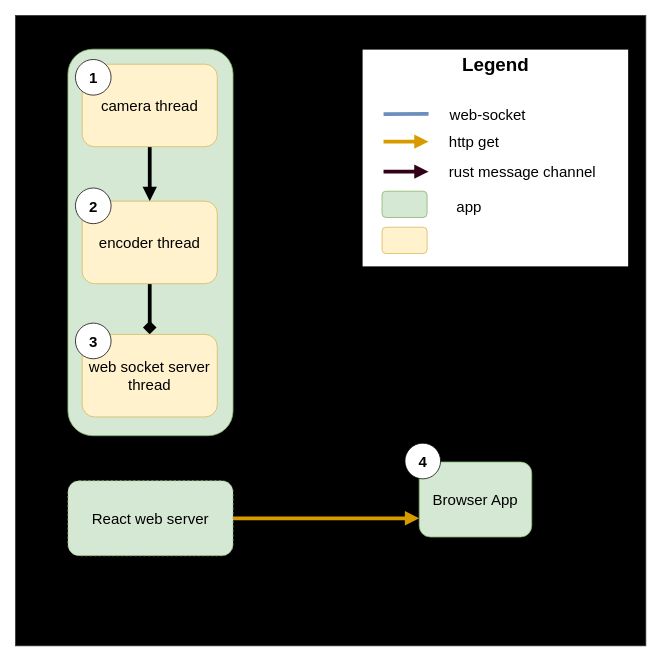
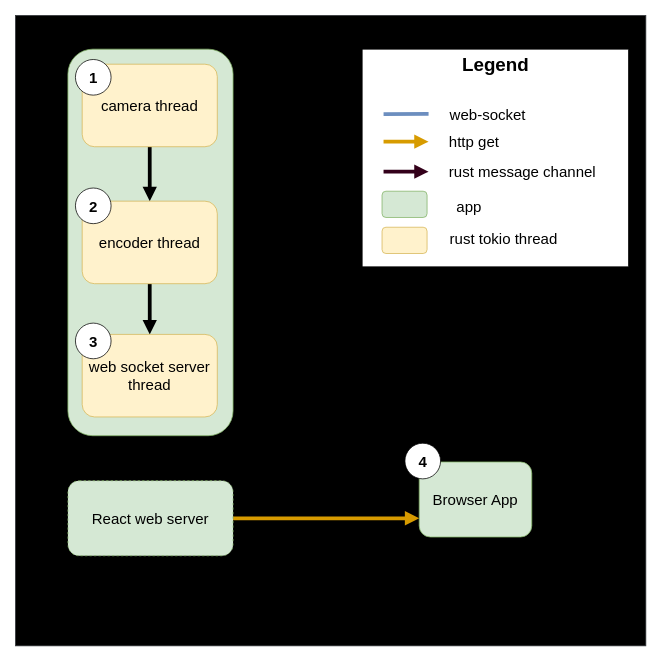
none -> (507, 238)
(150, 320) -> (150, 320)
